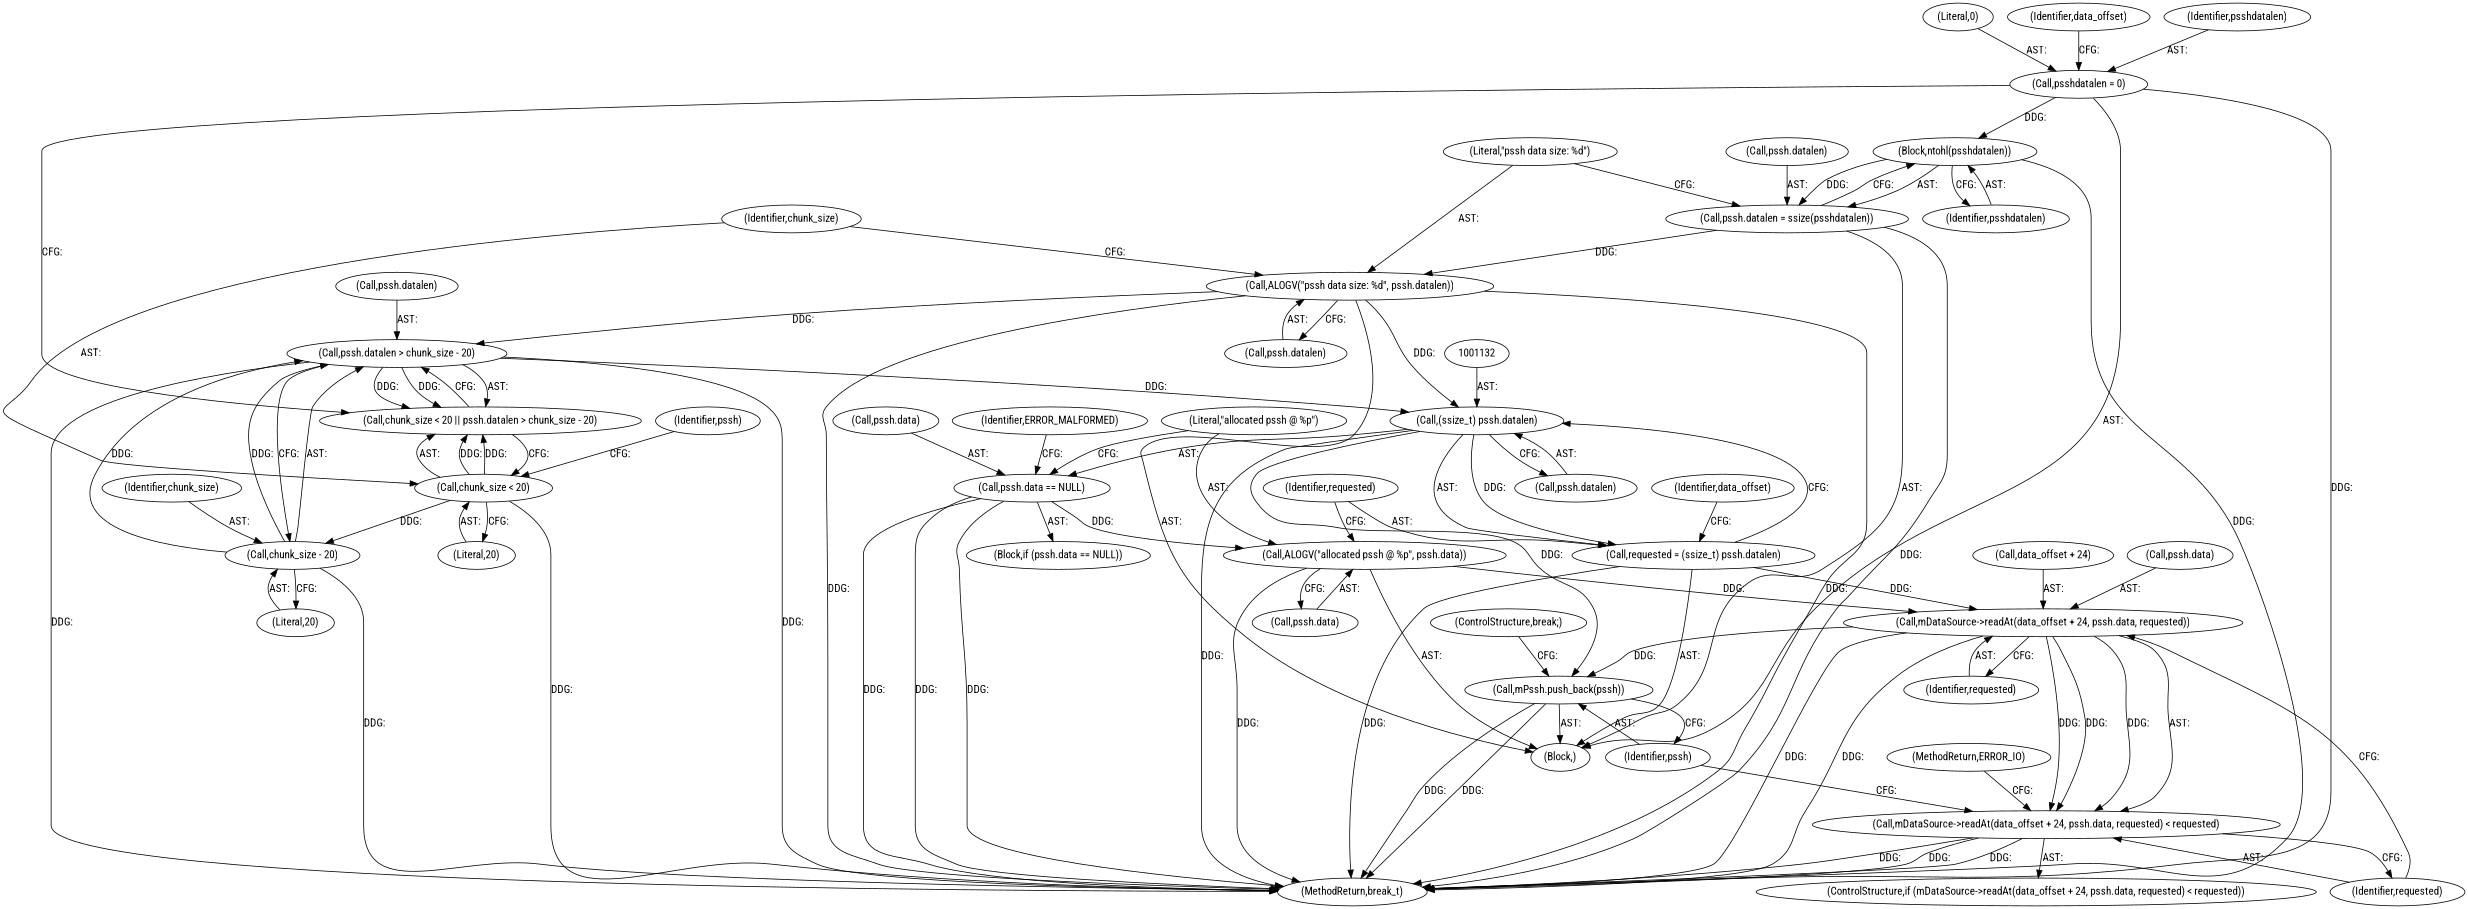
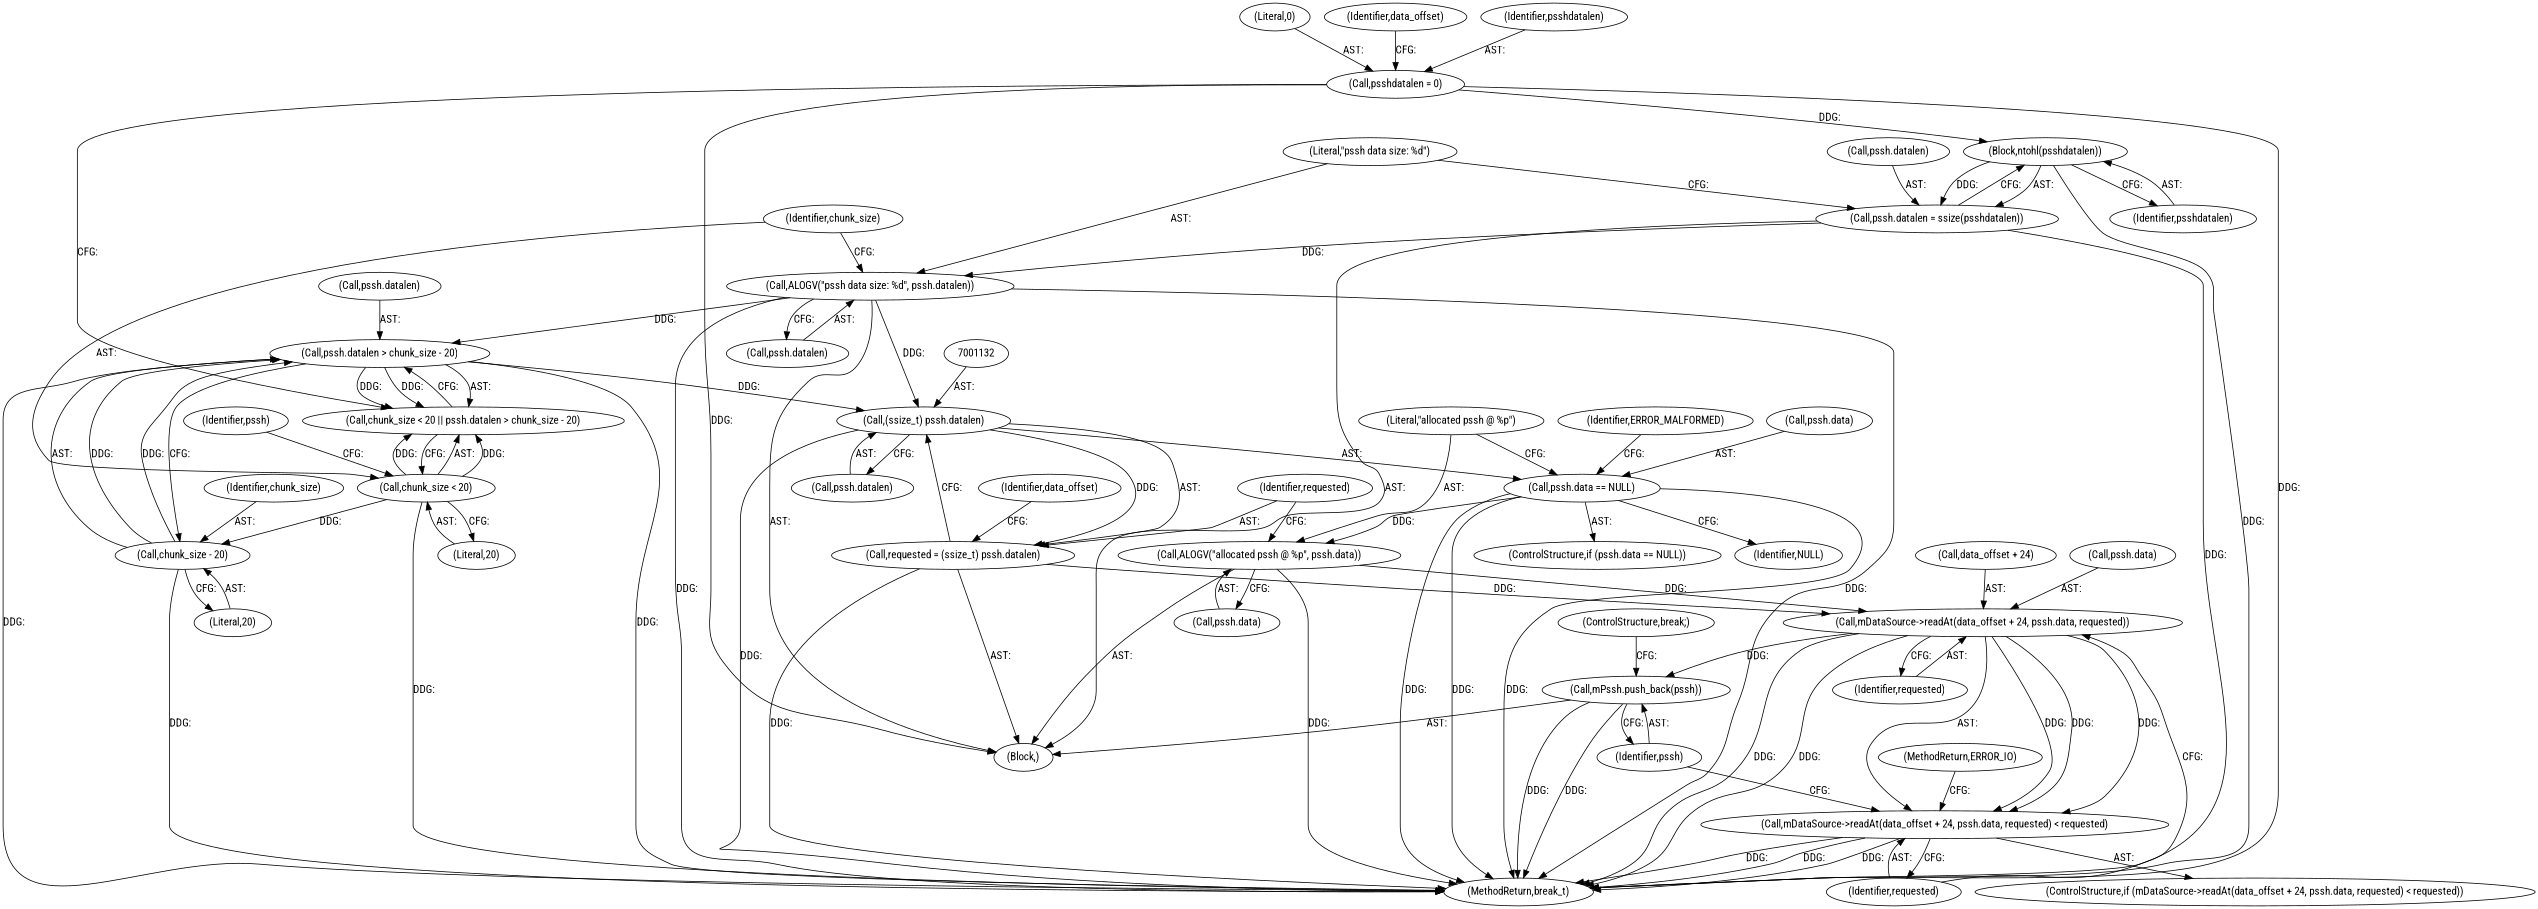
(1477, 354) -> (976, 354)
(2114, 421) -> (723, 421)
(1368, 530) -> none
(1058, 555) -> (1598, 555)
none -> (1789, 555)
